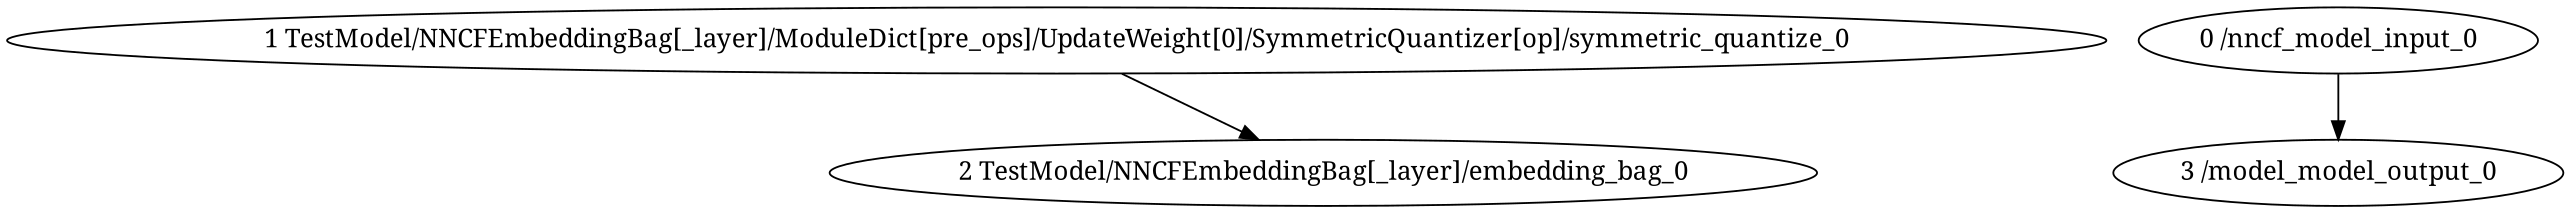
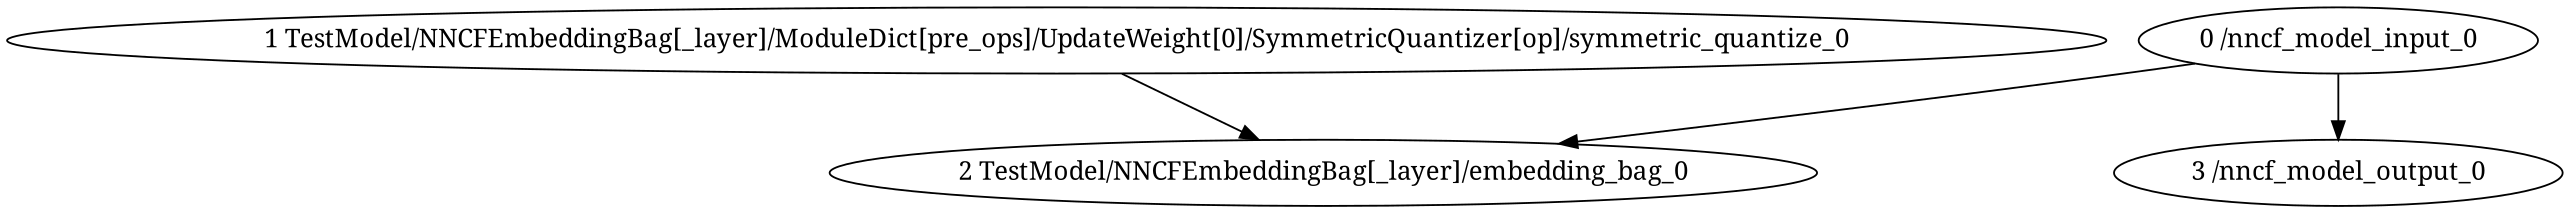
none -> (1886, 104)
(2338, 173) -> (2338, 173)
